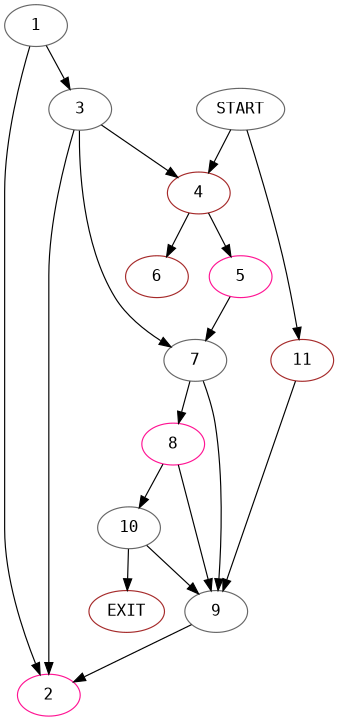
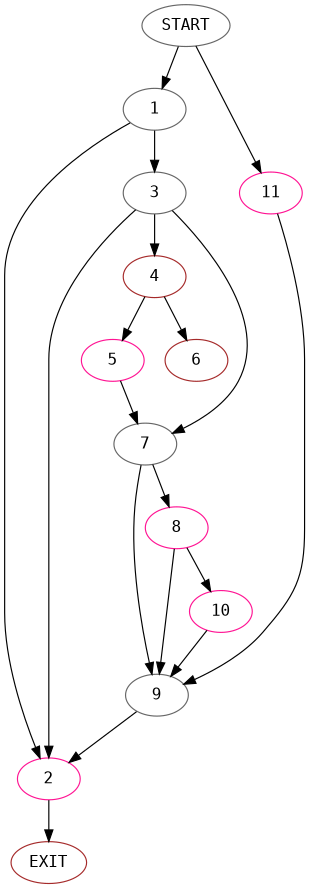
(222, 146) -> (172, 62)
(302, 360) -> (271, 193)
(129, 528) -> (221, 611)
(128, 564) -> (49, 815)
